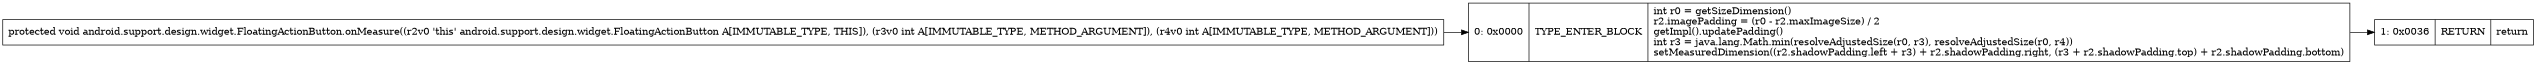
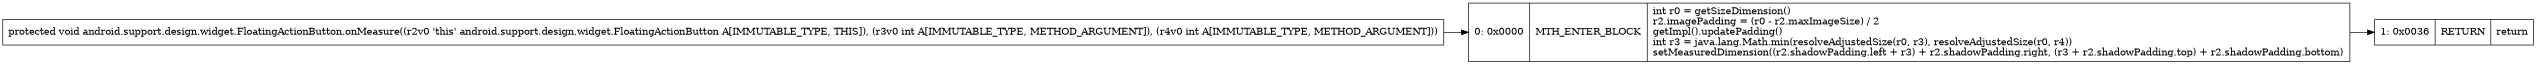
(1588, 32) -> (1588, 32)
